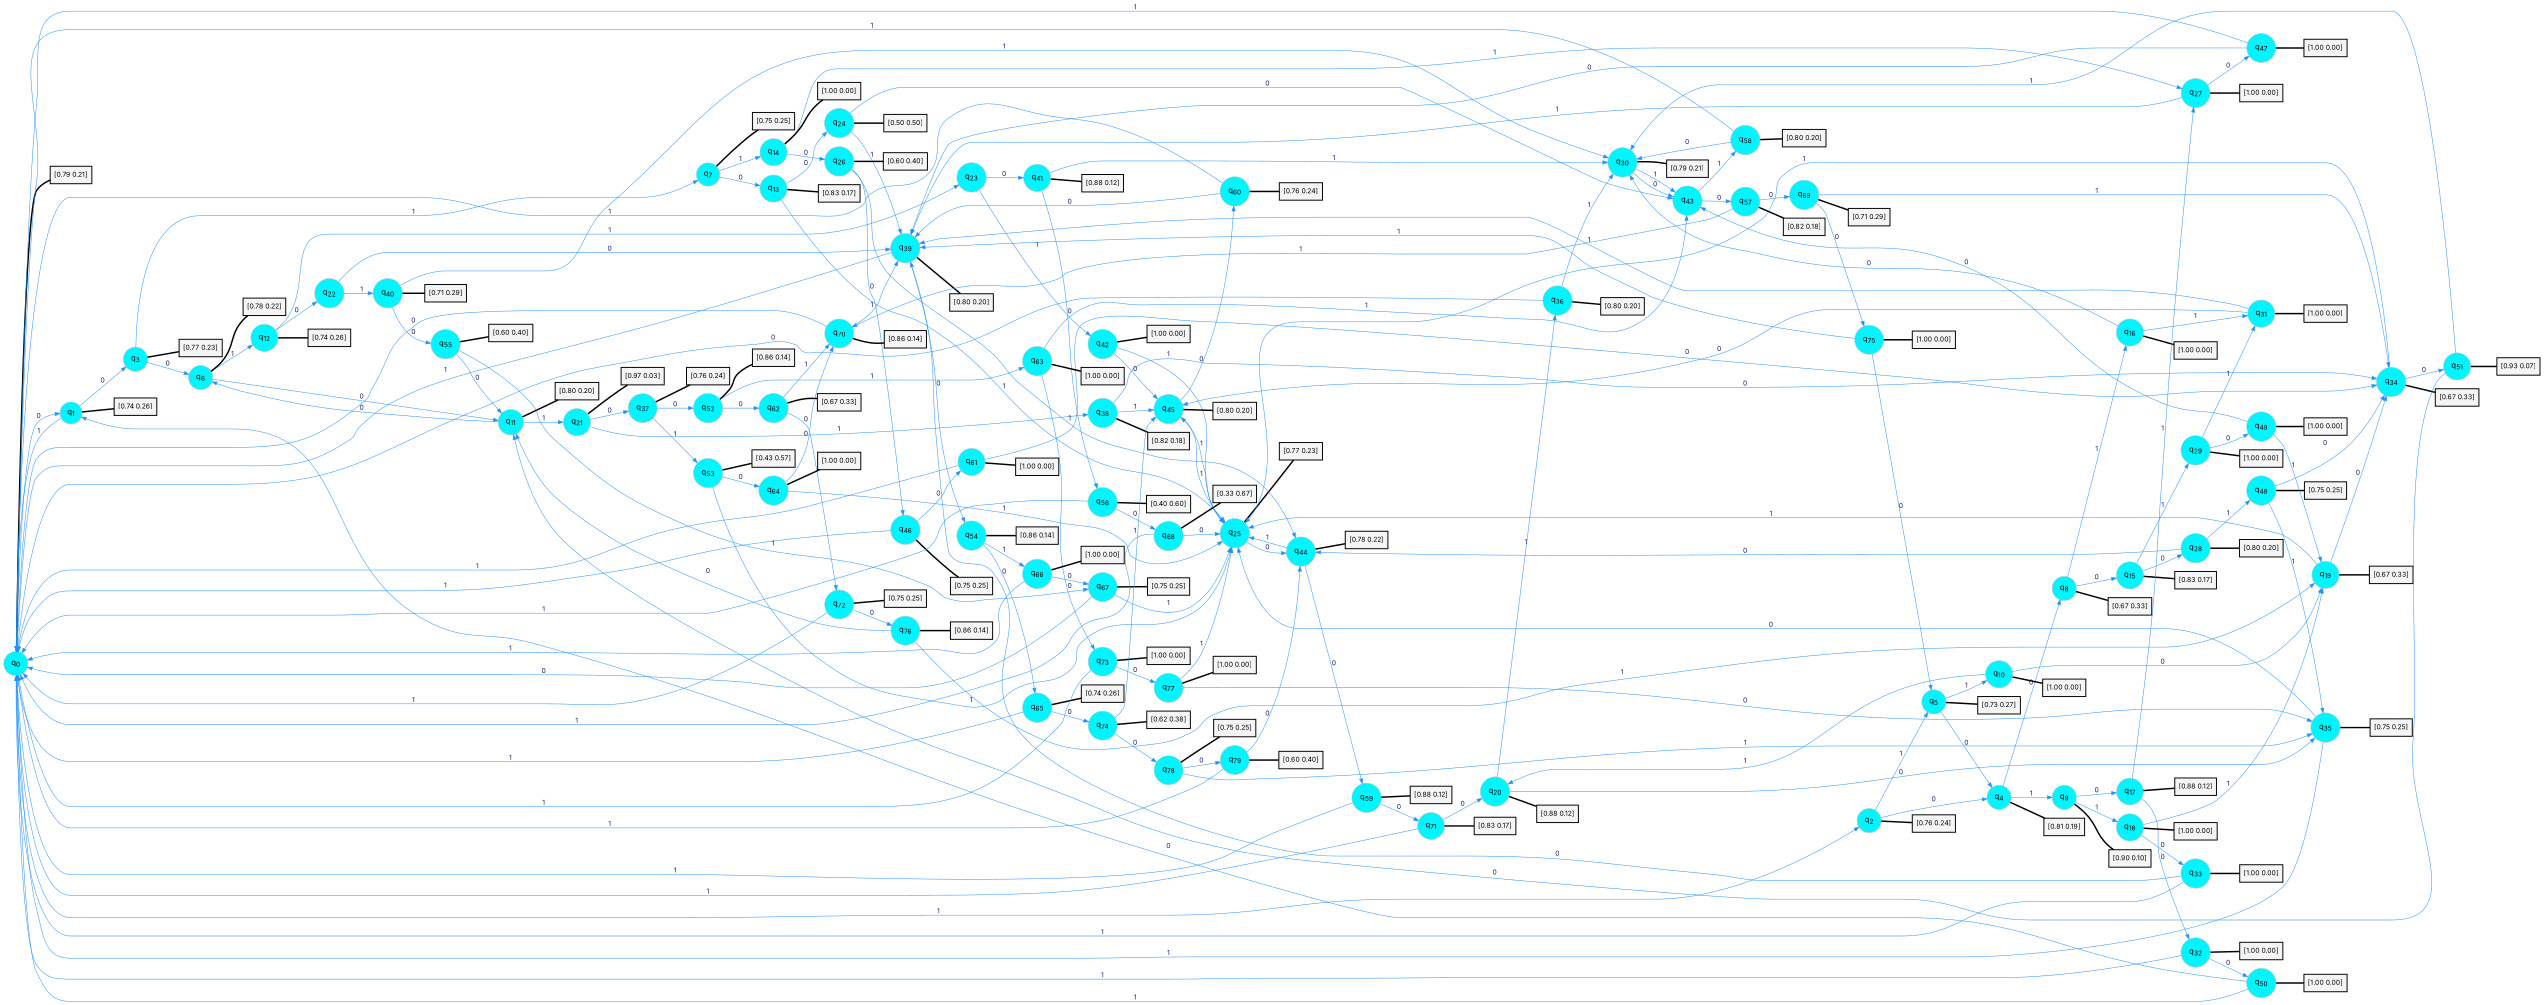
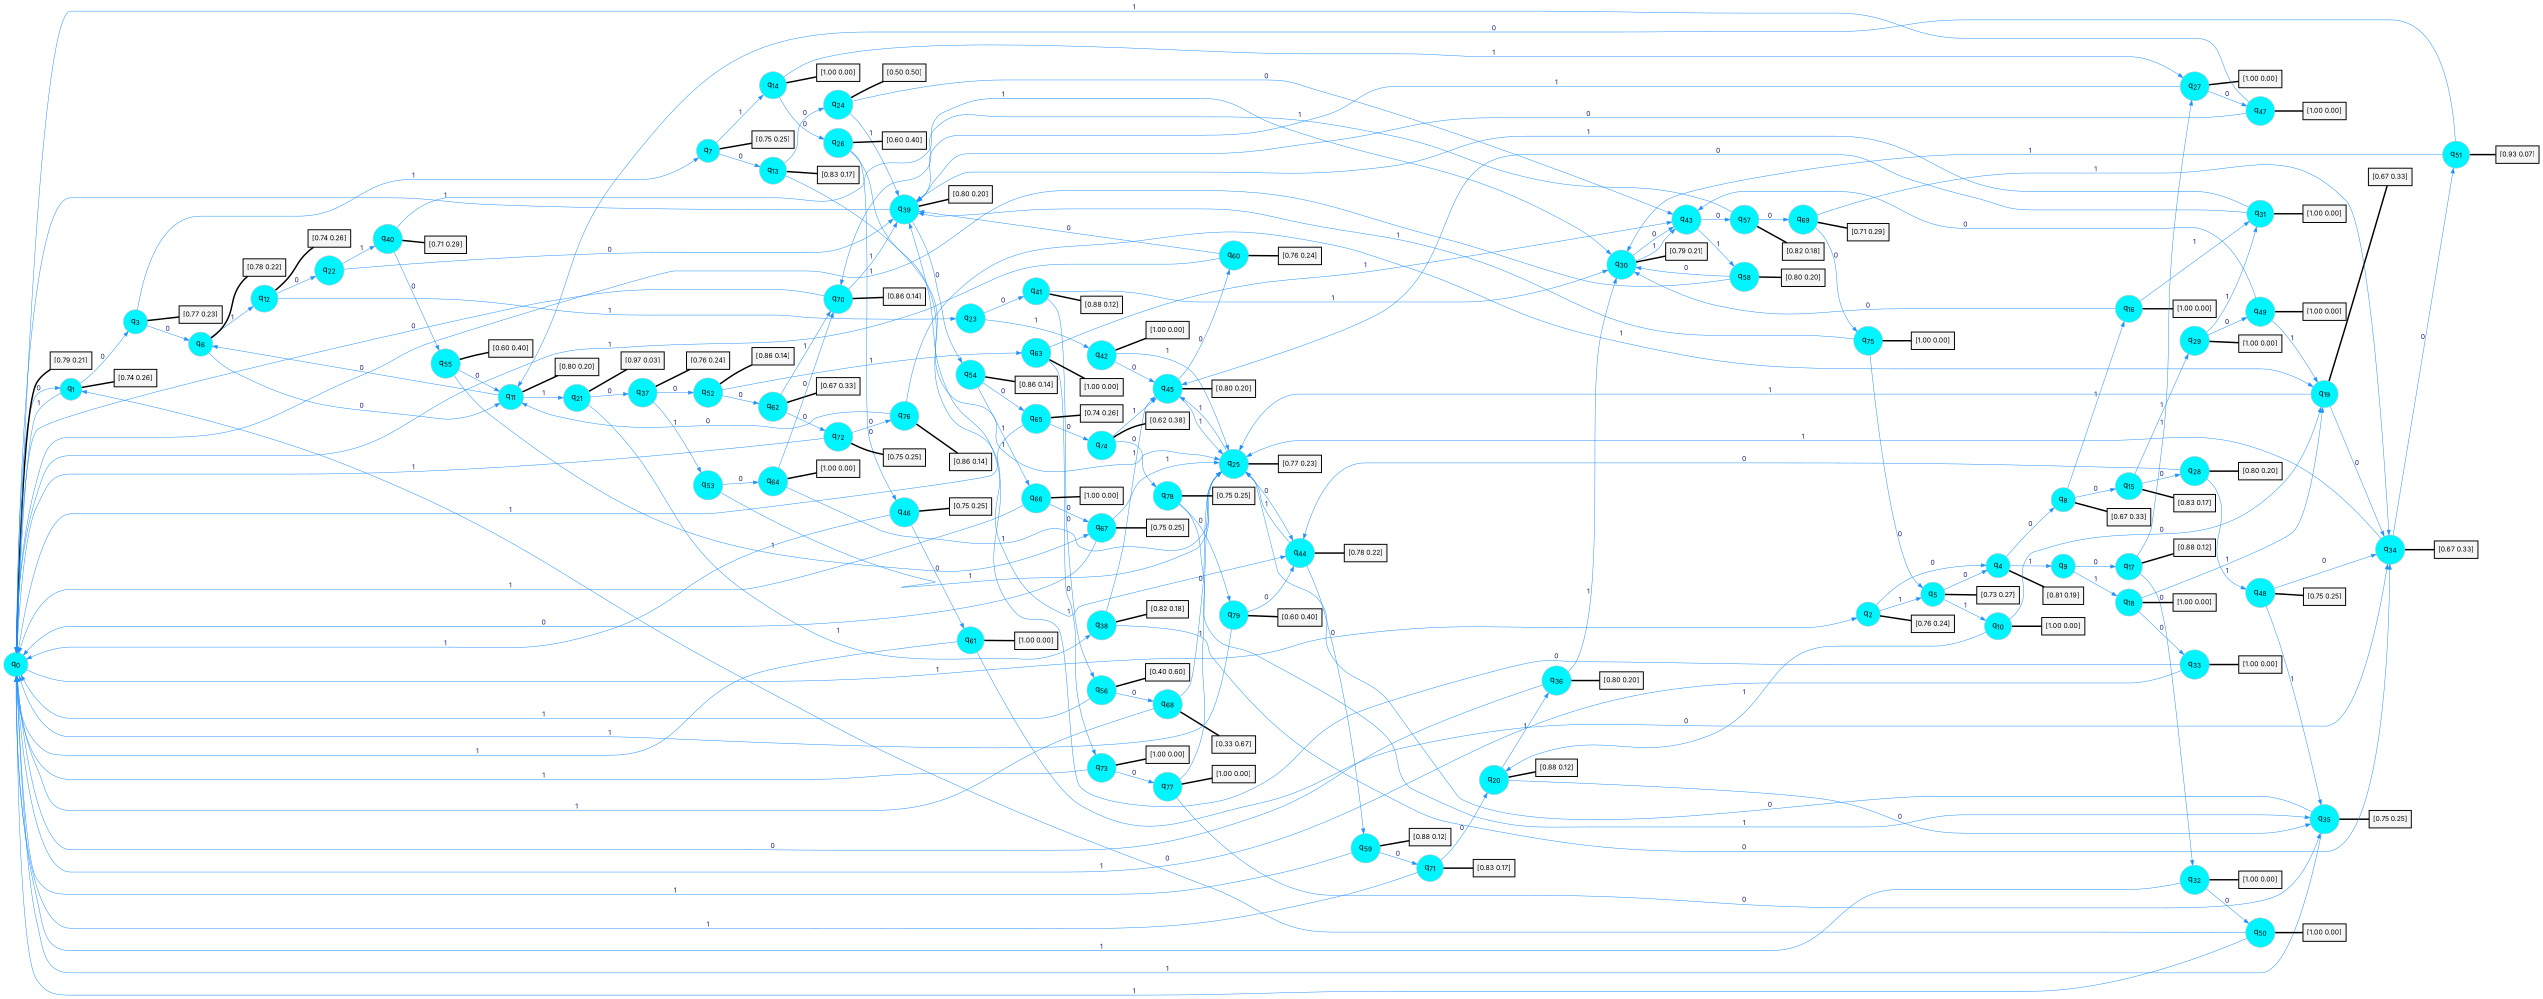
(774, 459) -> none
(2130, 858) -> none
